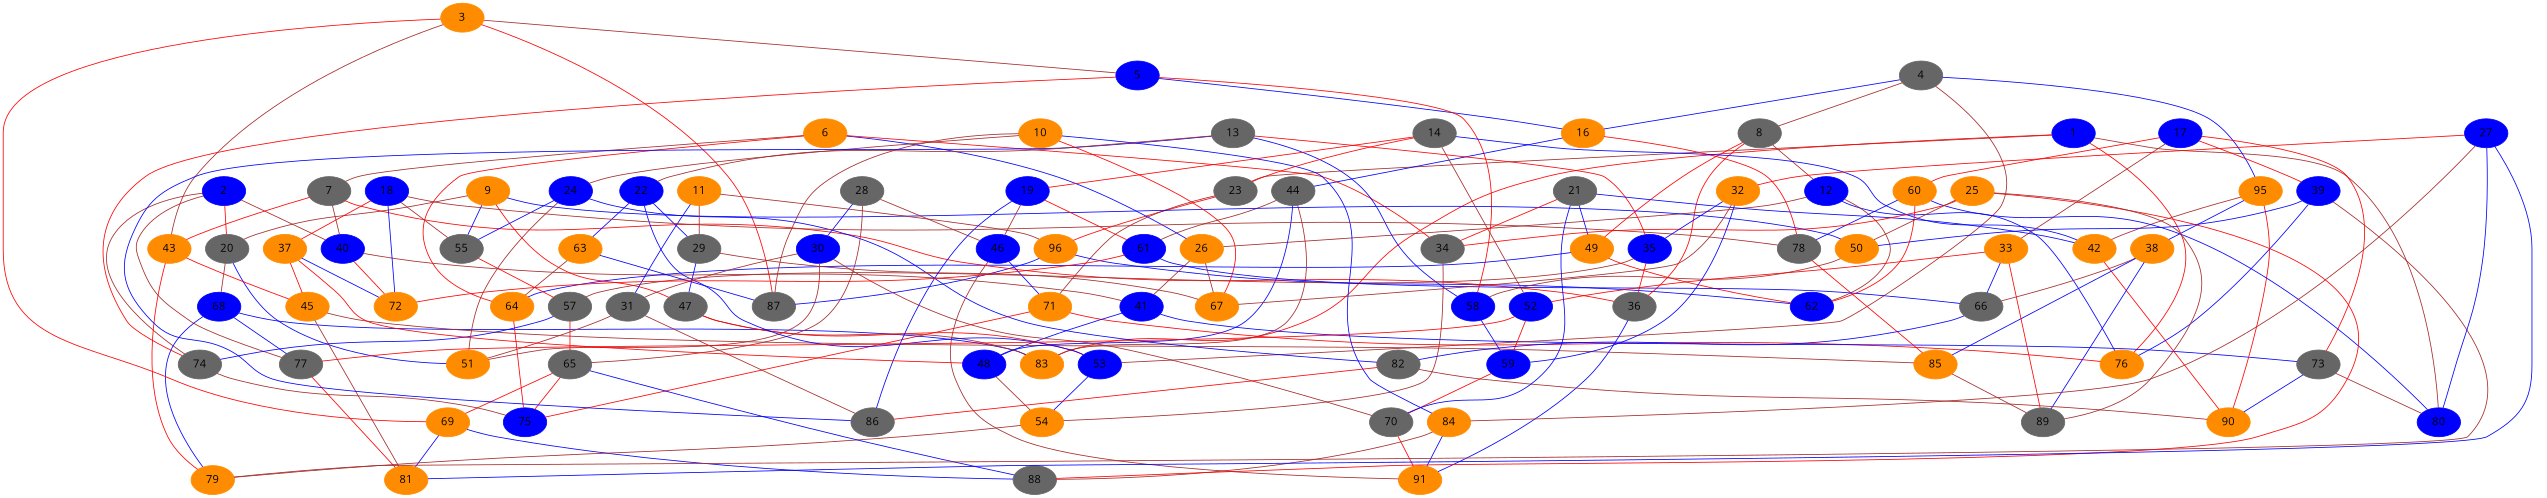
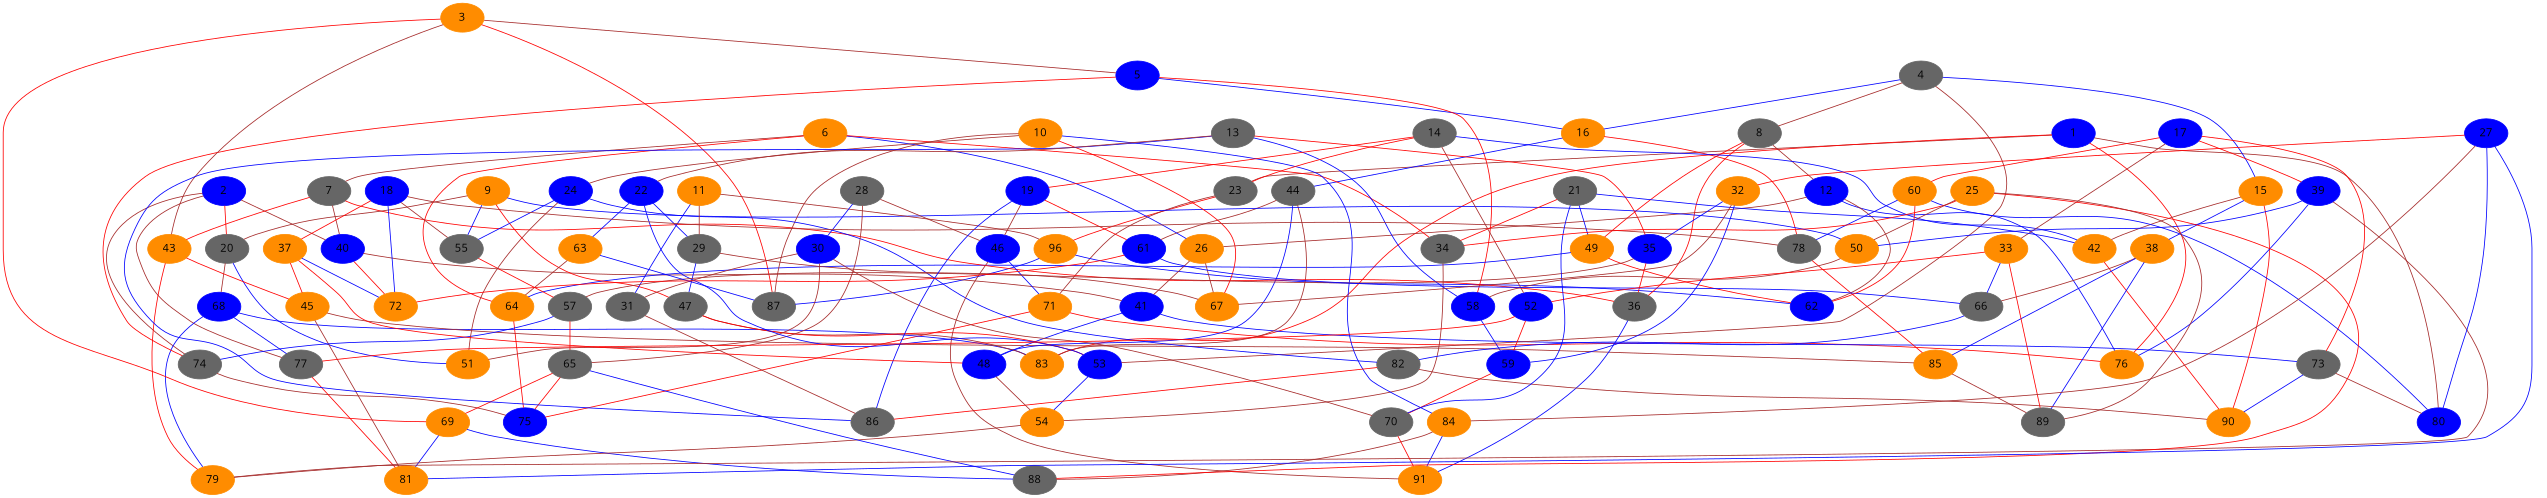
(2261, 191) -> (2261, 191)
(550, 339) -> none
